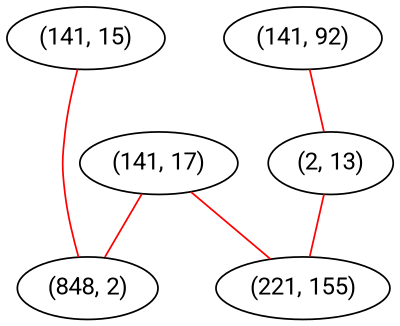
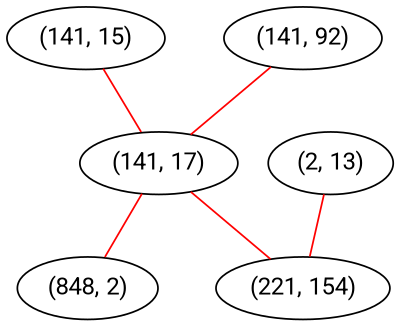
(317, 100) -> (231, 101)
(63, 163) -> (122, 100)
(303, 288) -> (303, 288)
